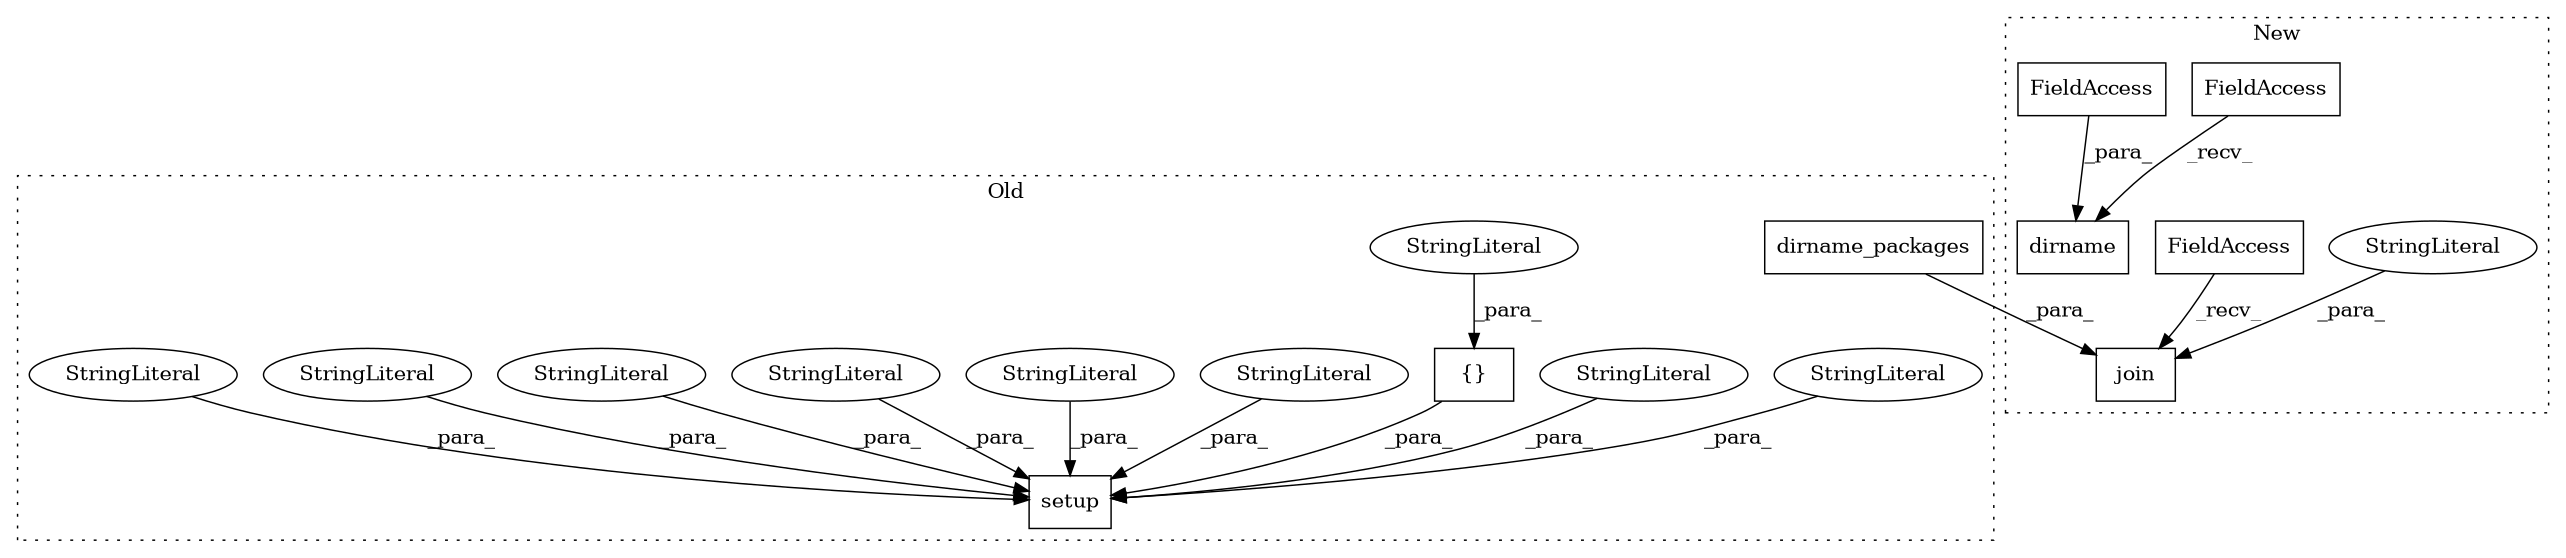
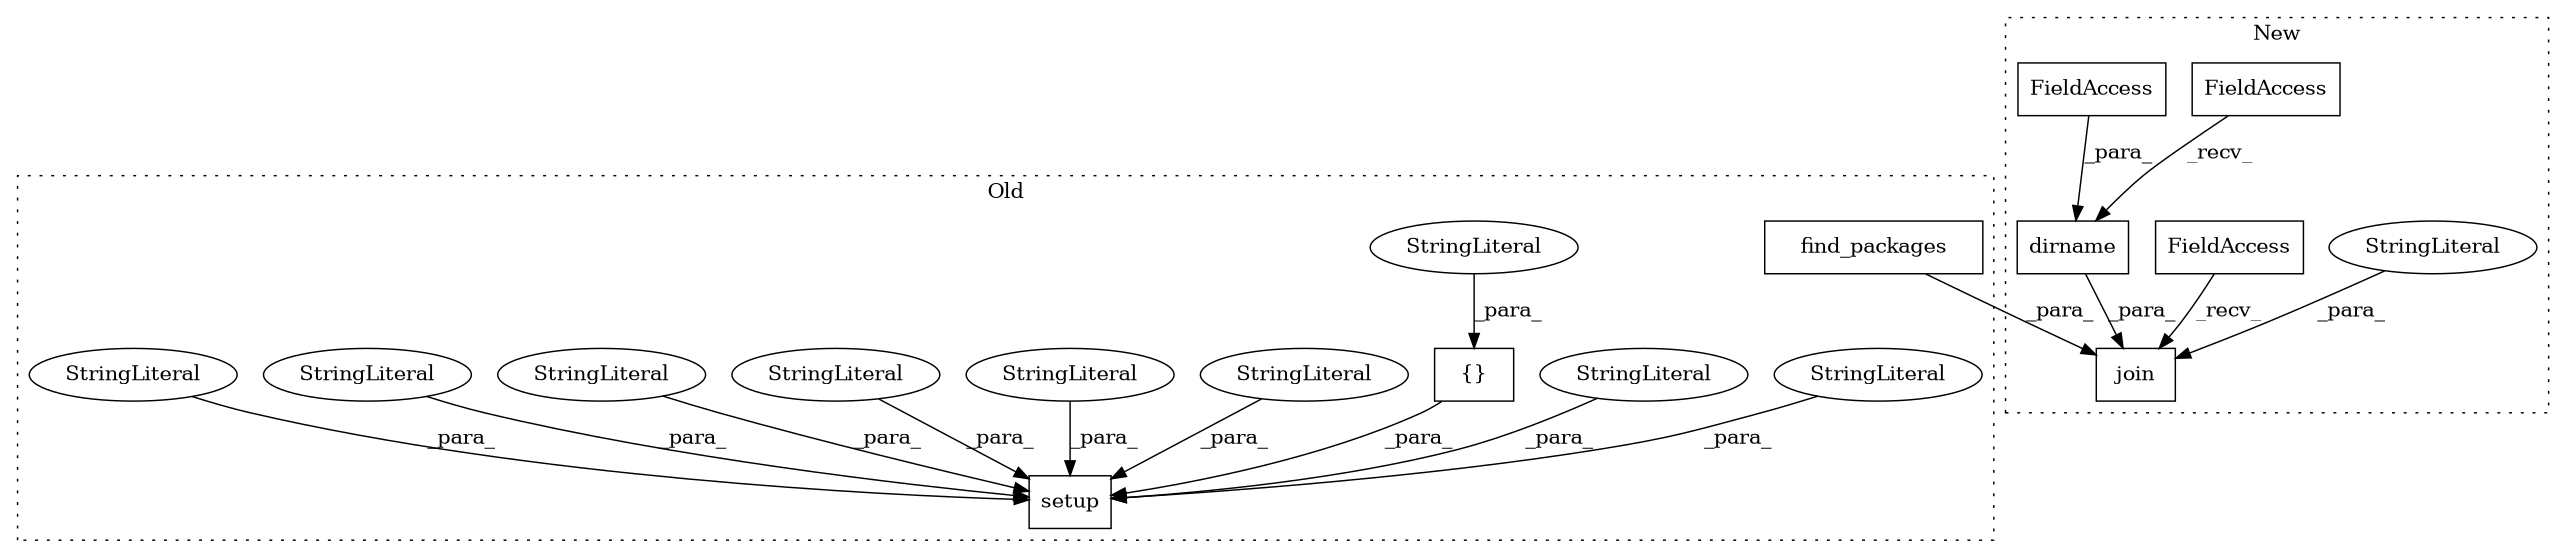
(1874, 247) -> (1874, 247)
none -> (2101, 304)
